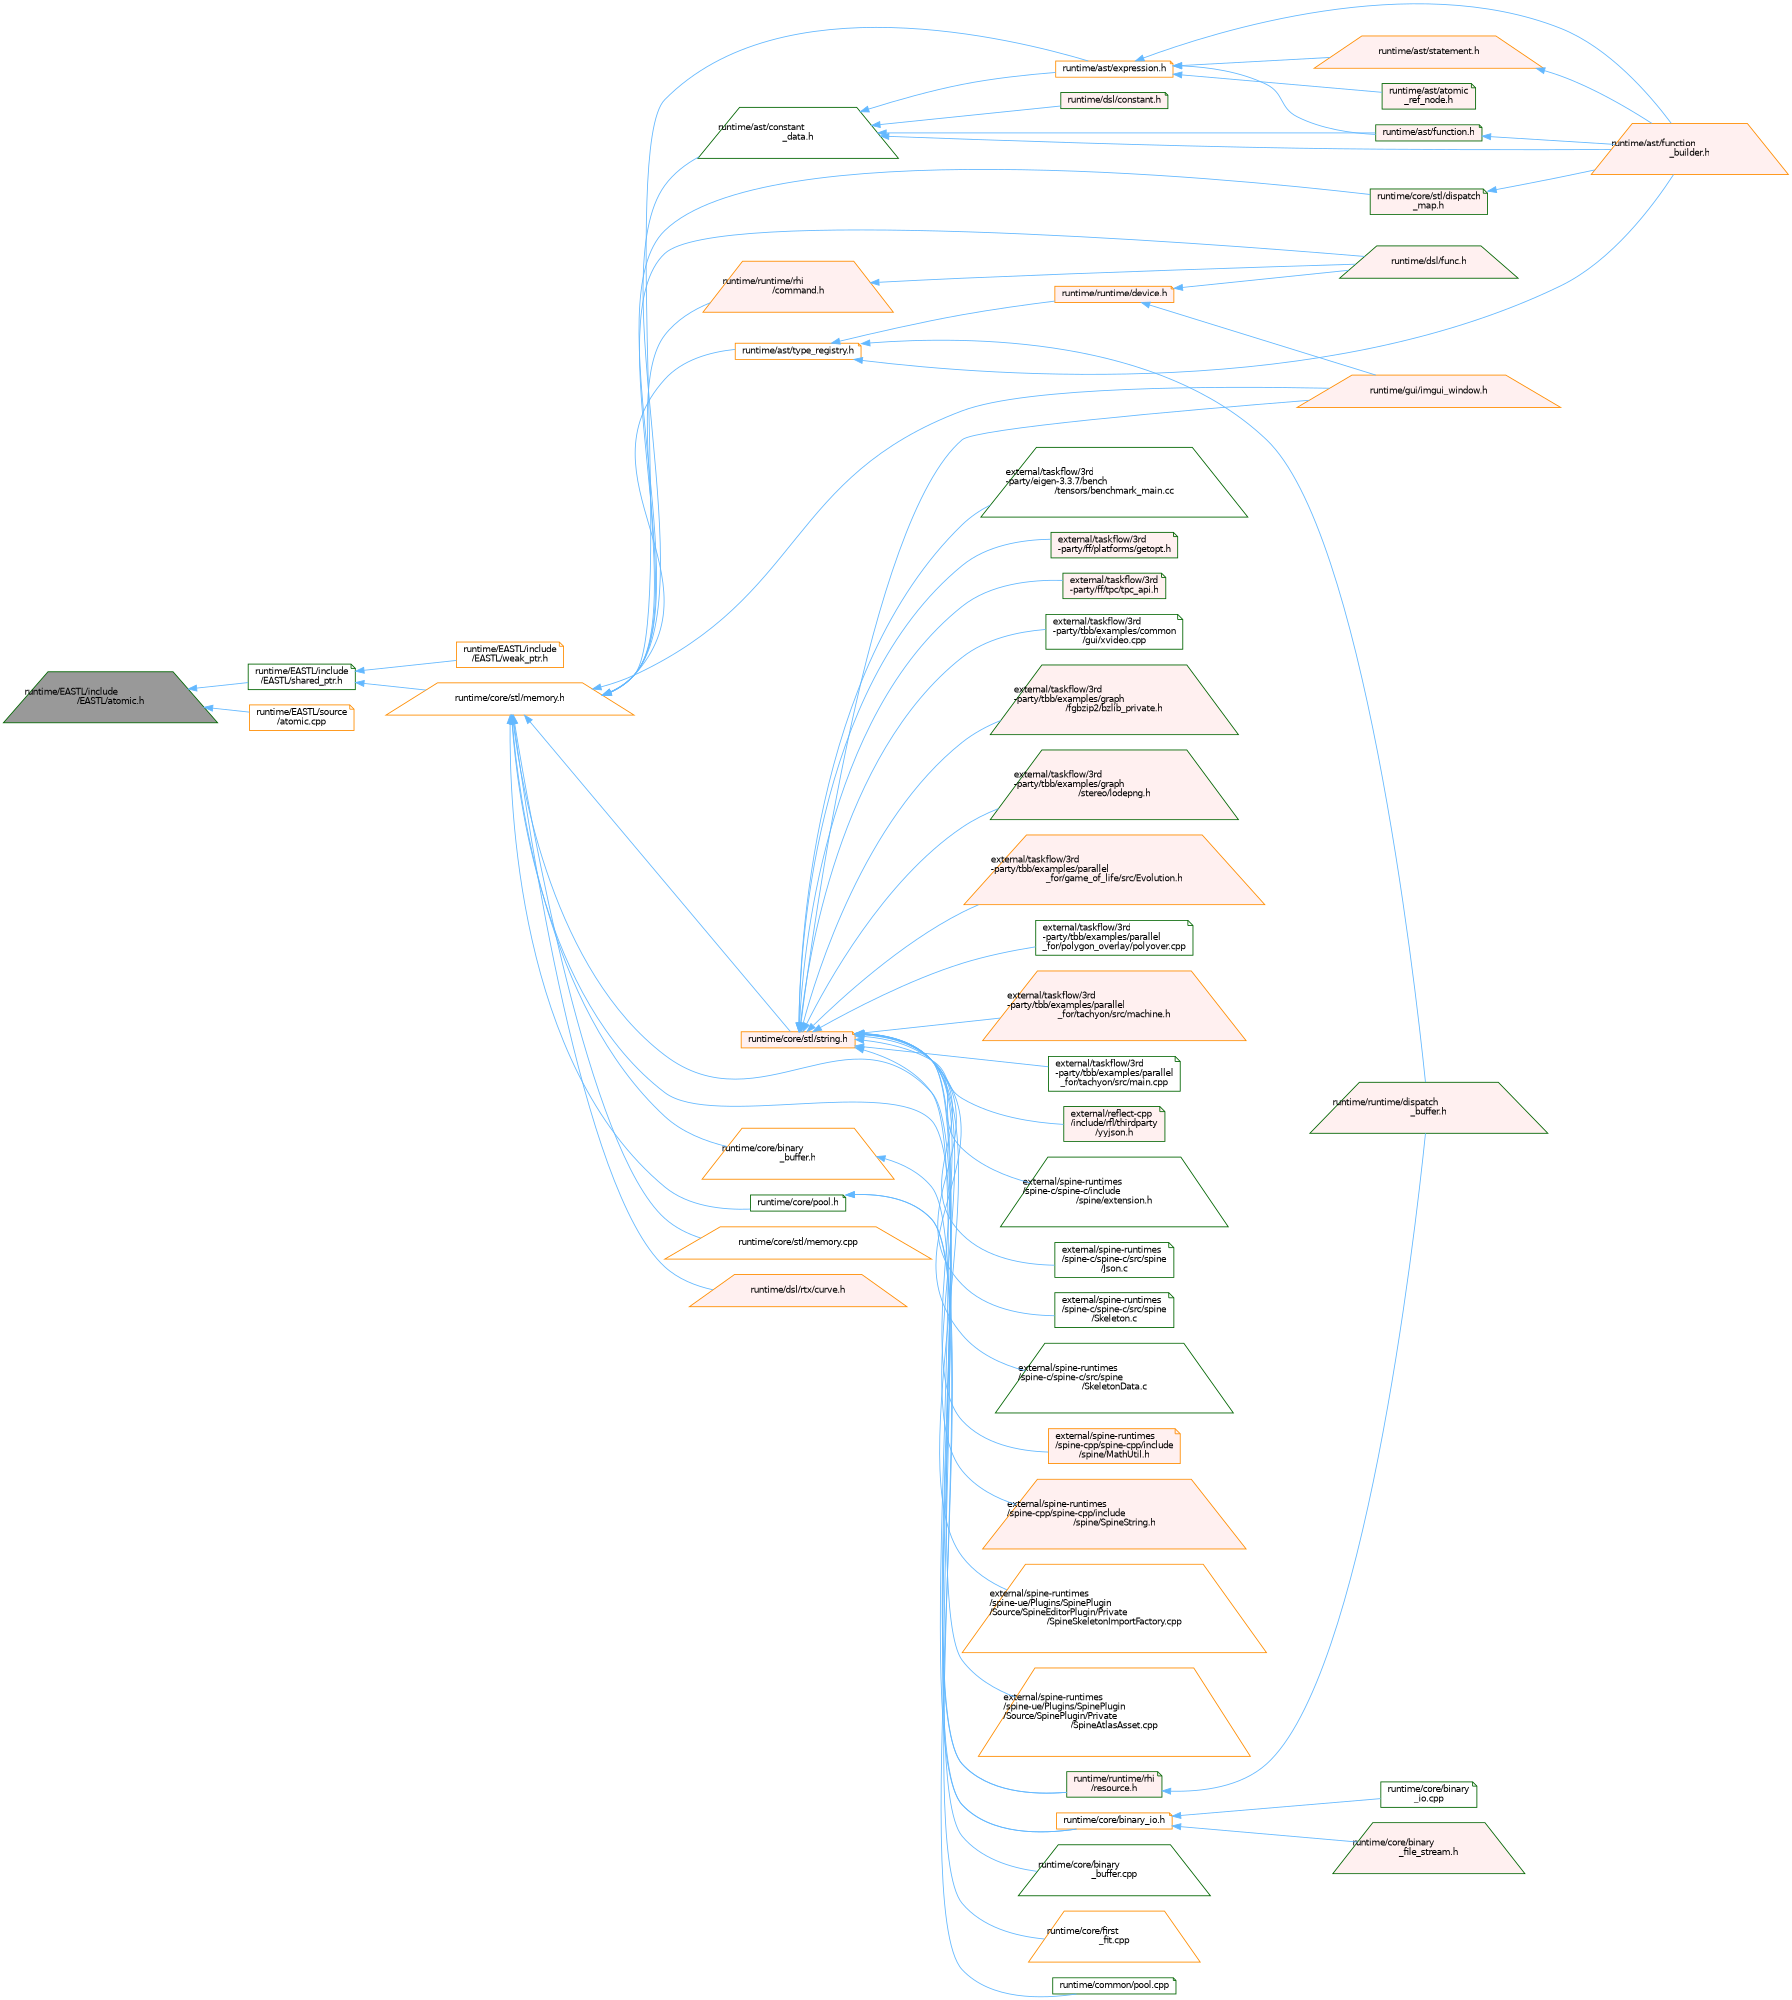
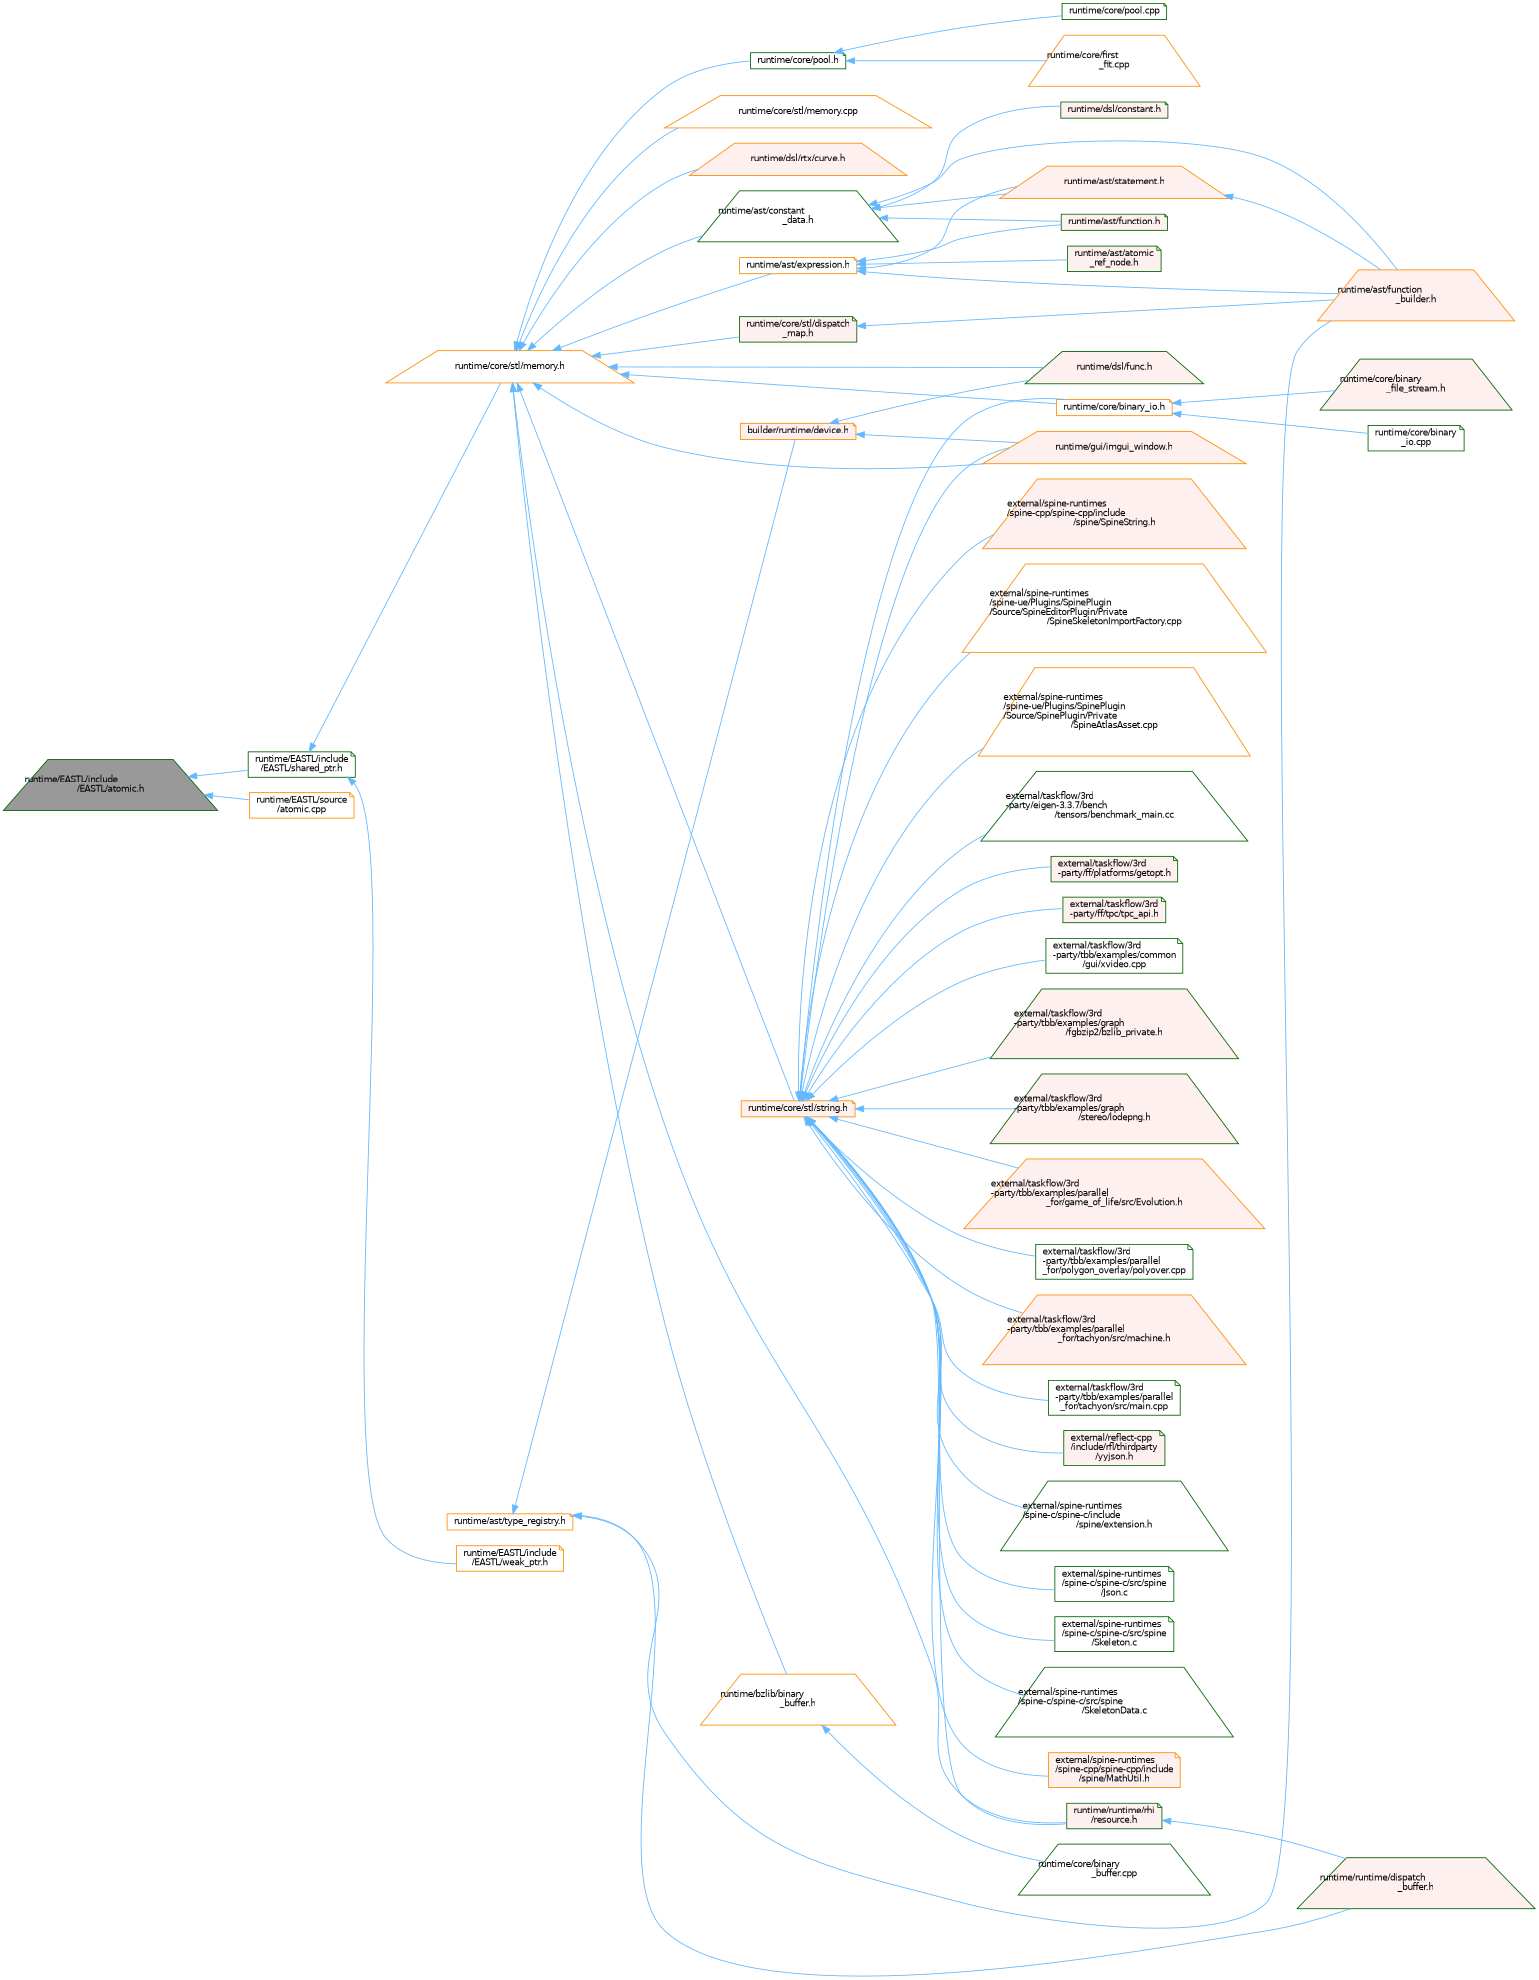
(961, 85) -> (943, 201)
(1553, 141) -> none
(798, 287) -> none
(1114, 294) -> (798, 431)
(643, 504) -> none
(798, 1154) -> (798, 1700)
(1114, 1986) -> (1114, 11)
